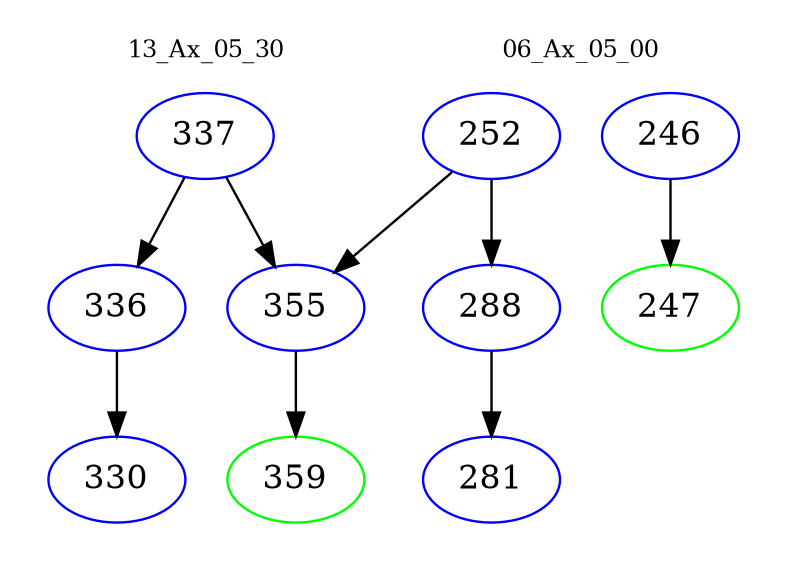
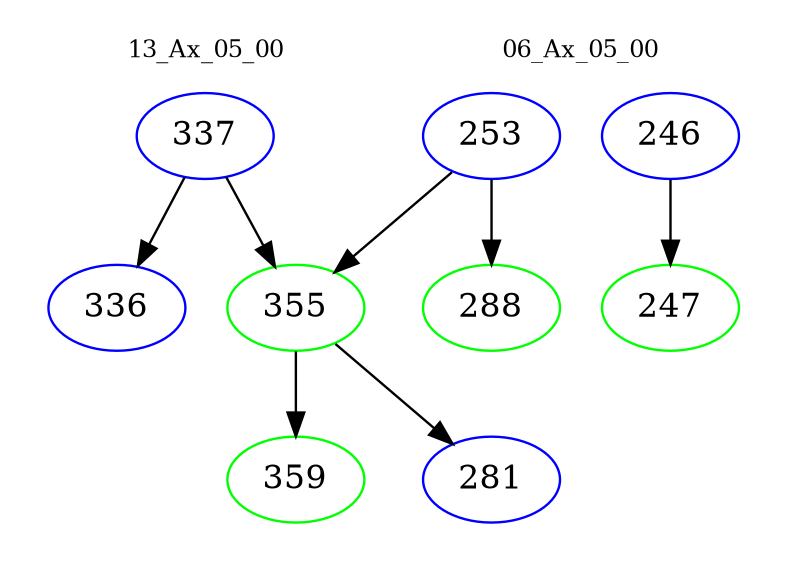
(206, 51) -> (206, 51)
(492, 136) -> (492, 136)
(296, 308) -> (296, 308)
(492, 308) -> (492, 308)
(492, 382) -> (367, 371)
(117, 480) -> none
